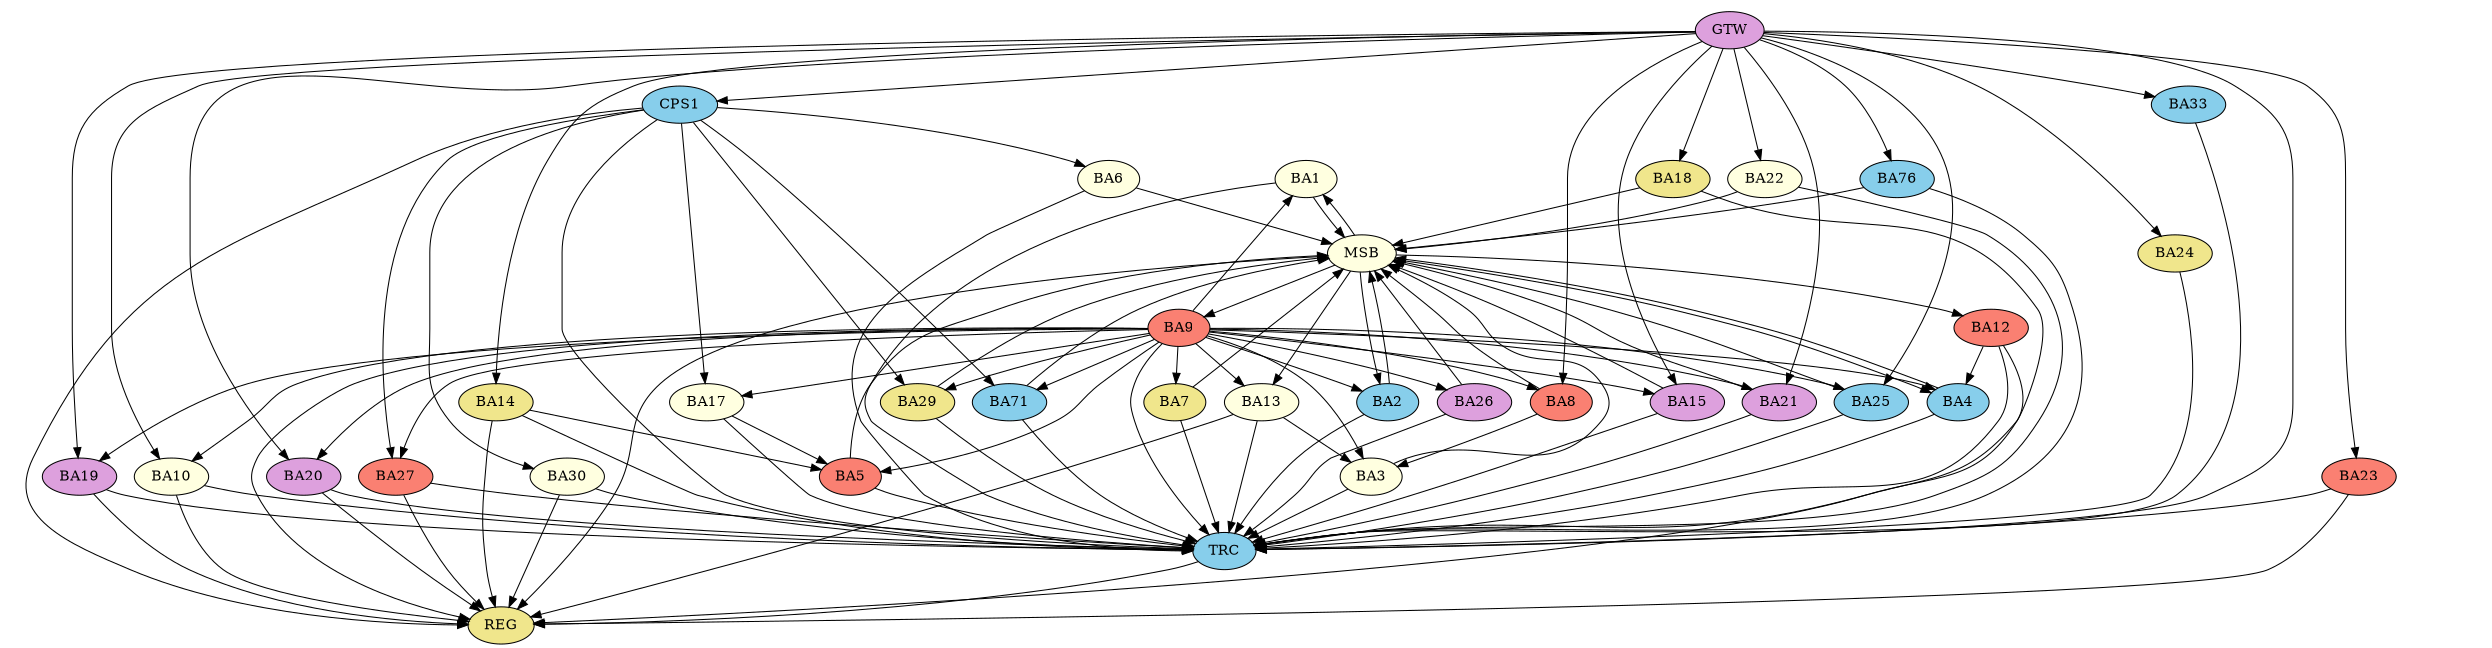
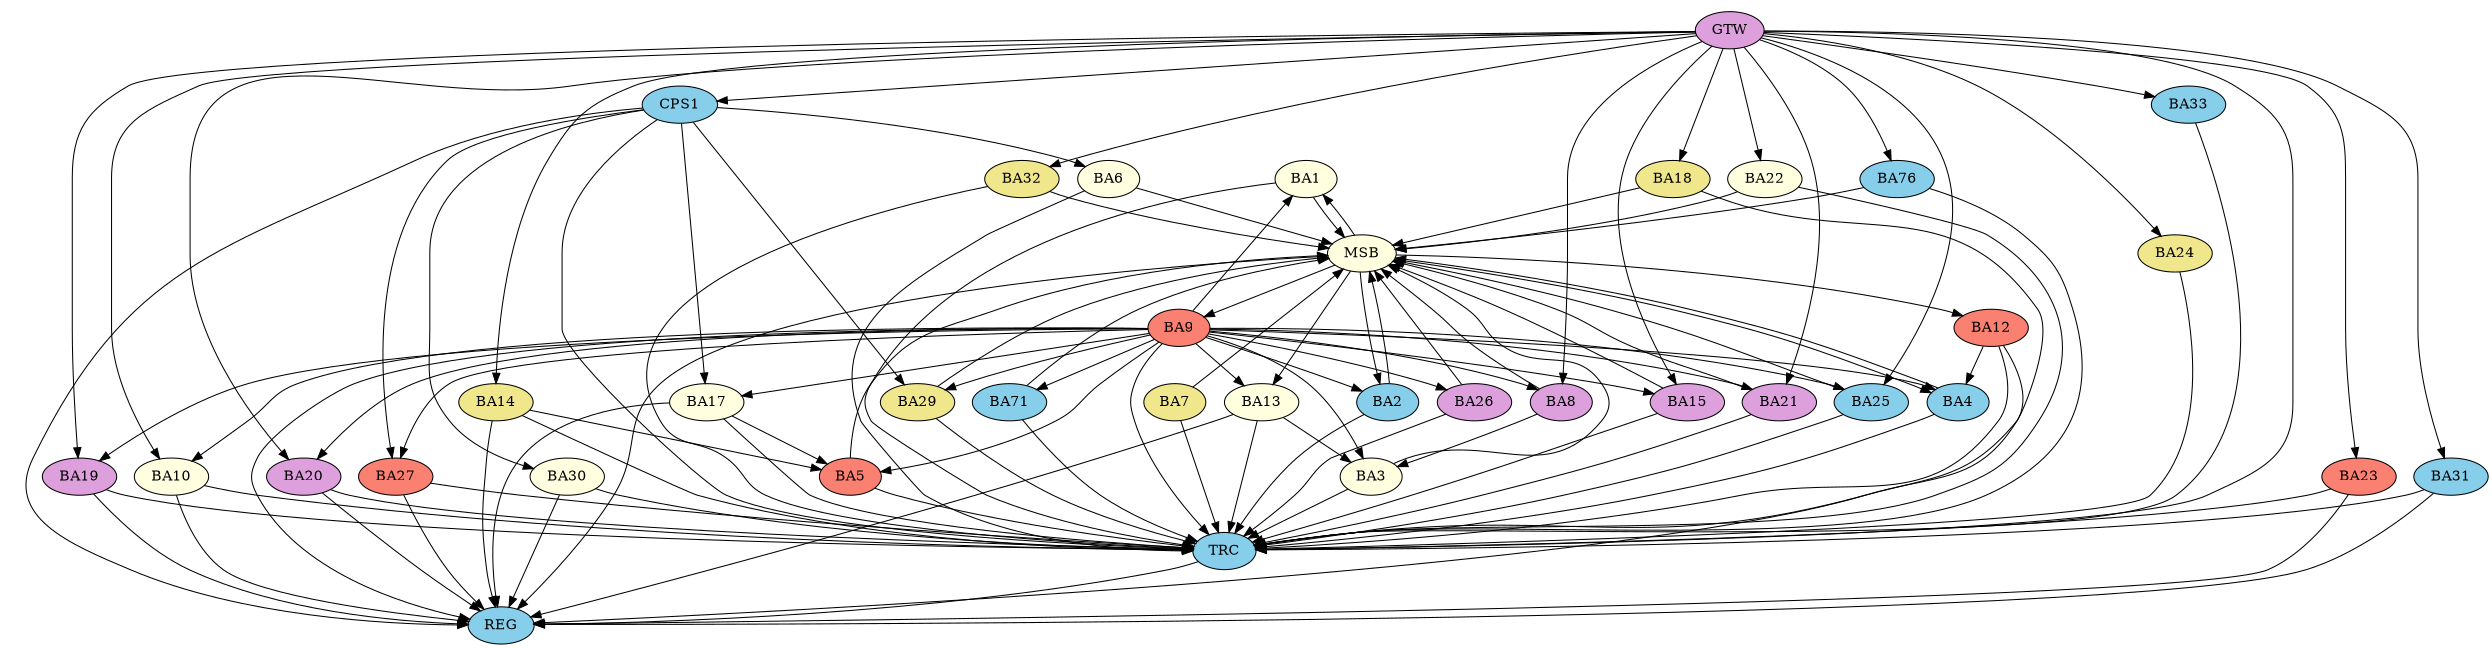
none -> (1022, 179)
(848, 244) -> none
(1177, 360) -> none
(1561, 402) -> (1561, 402)
none -> (527, 452)
none -> (2451, 477)
(501, 625) -> (501, 625)
